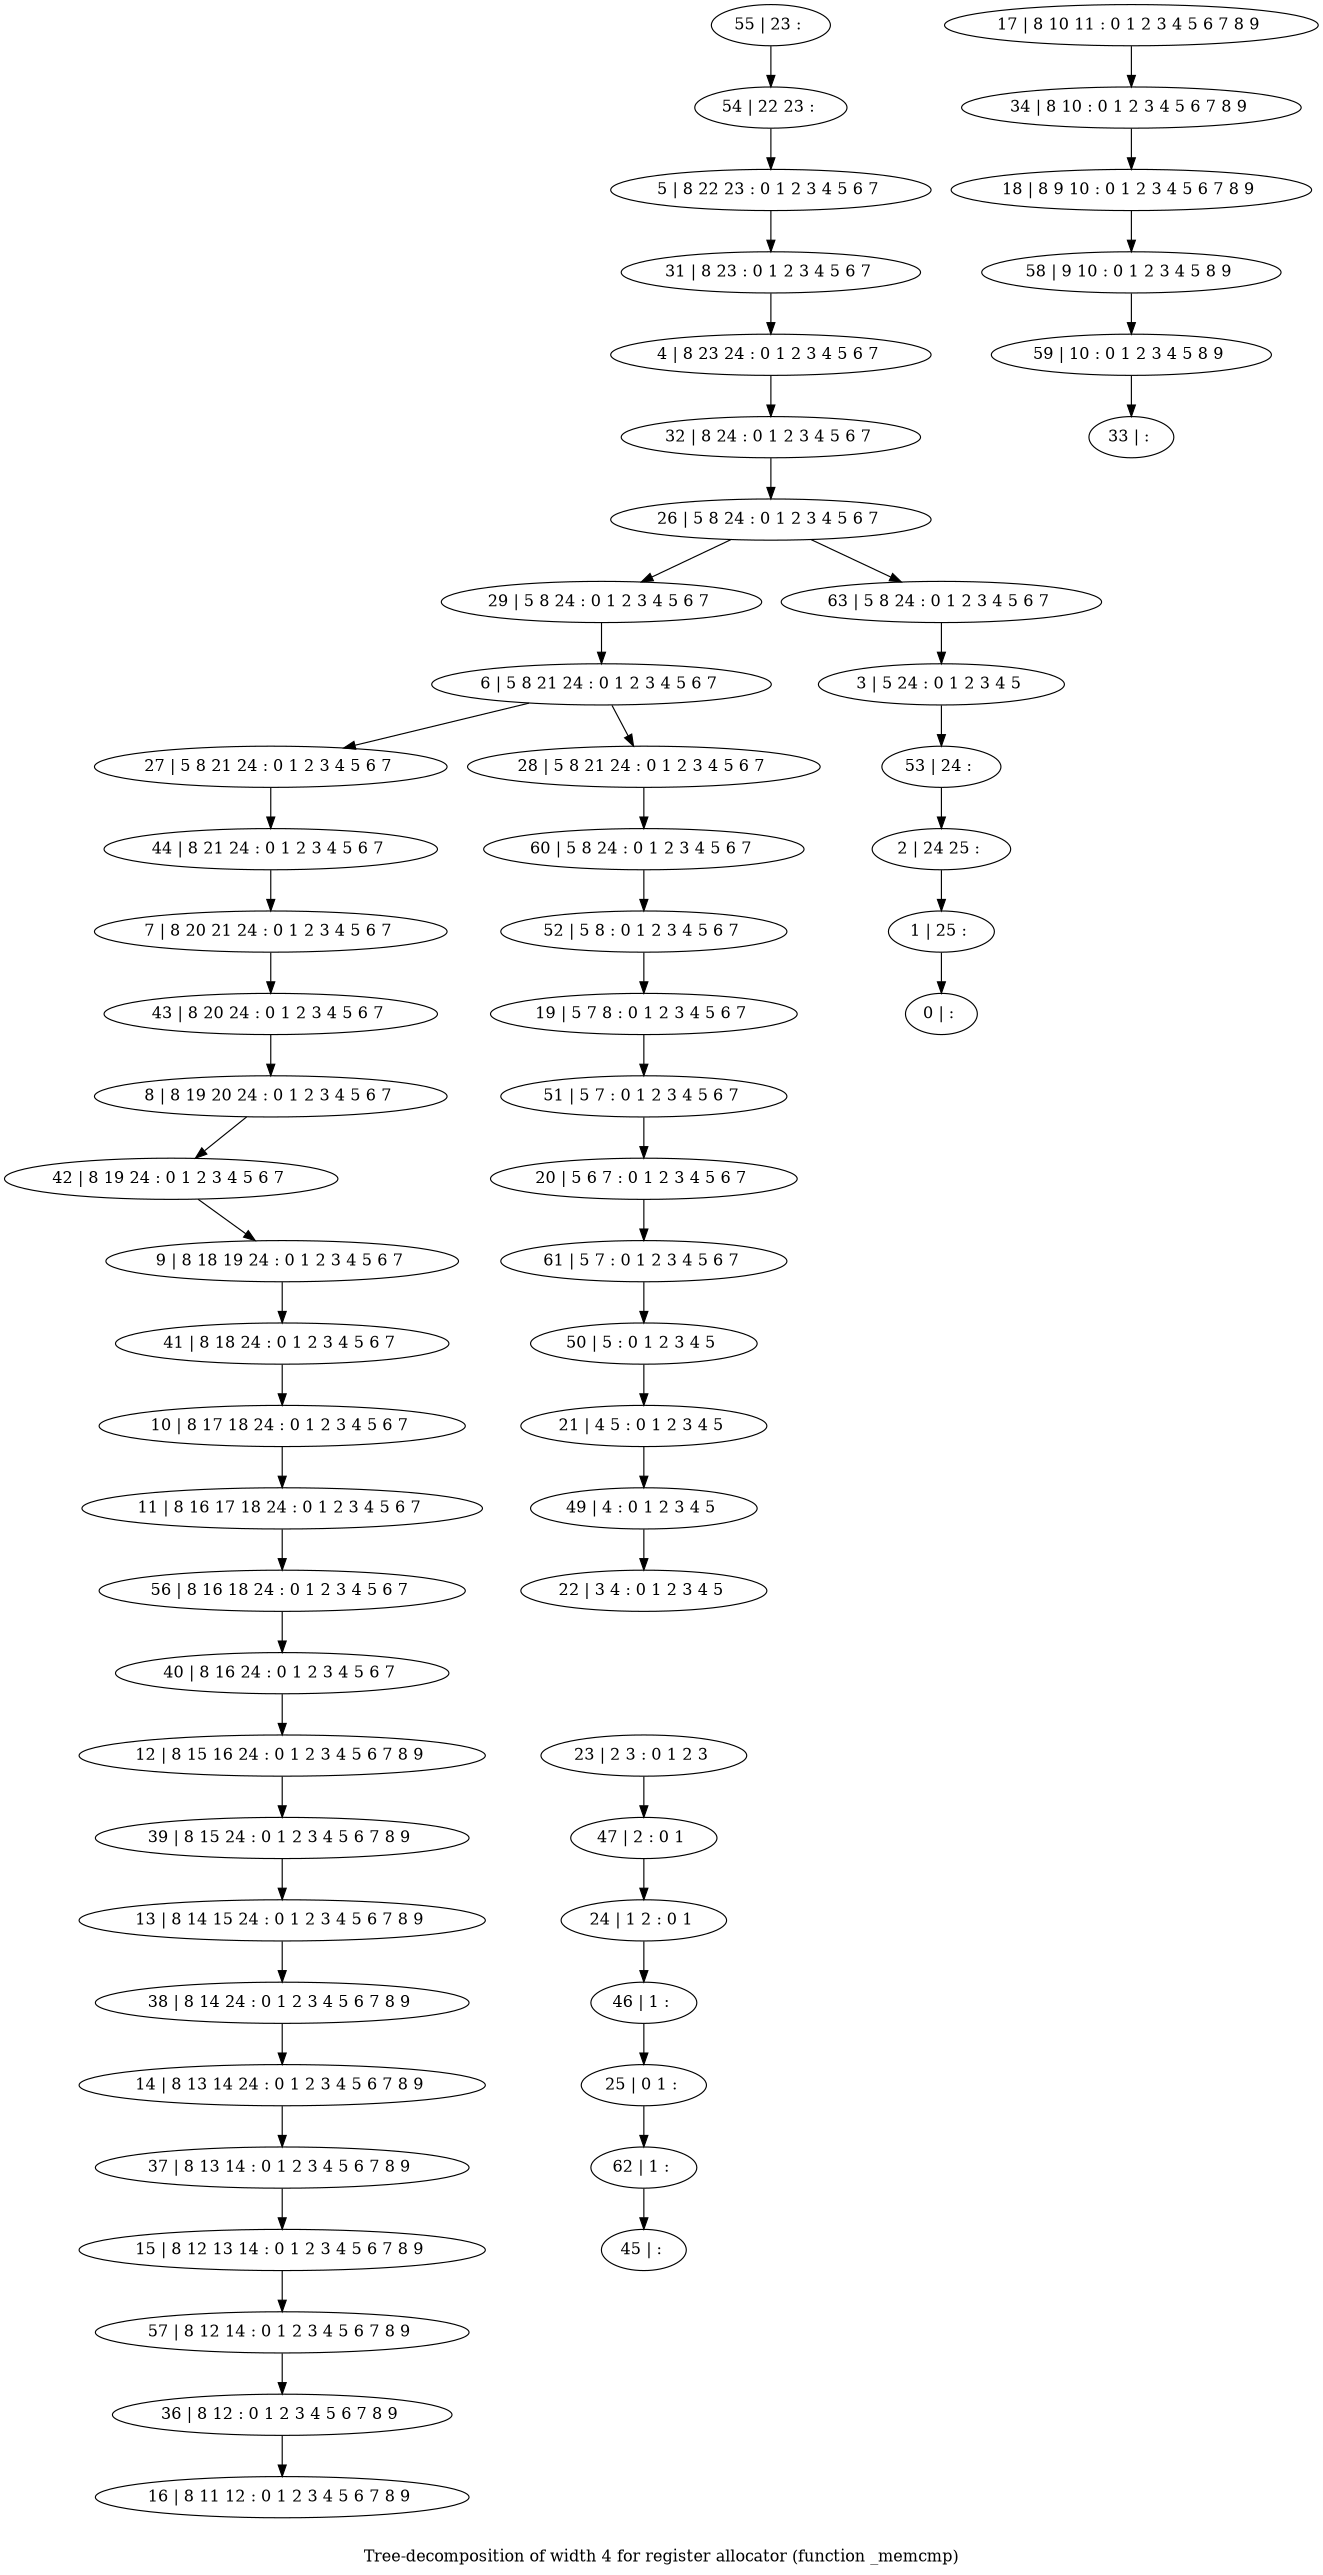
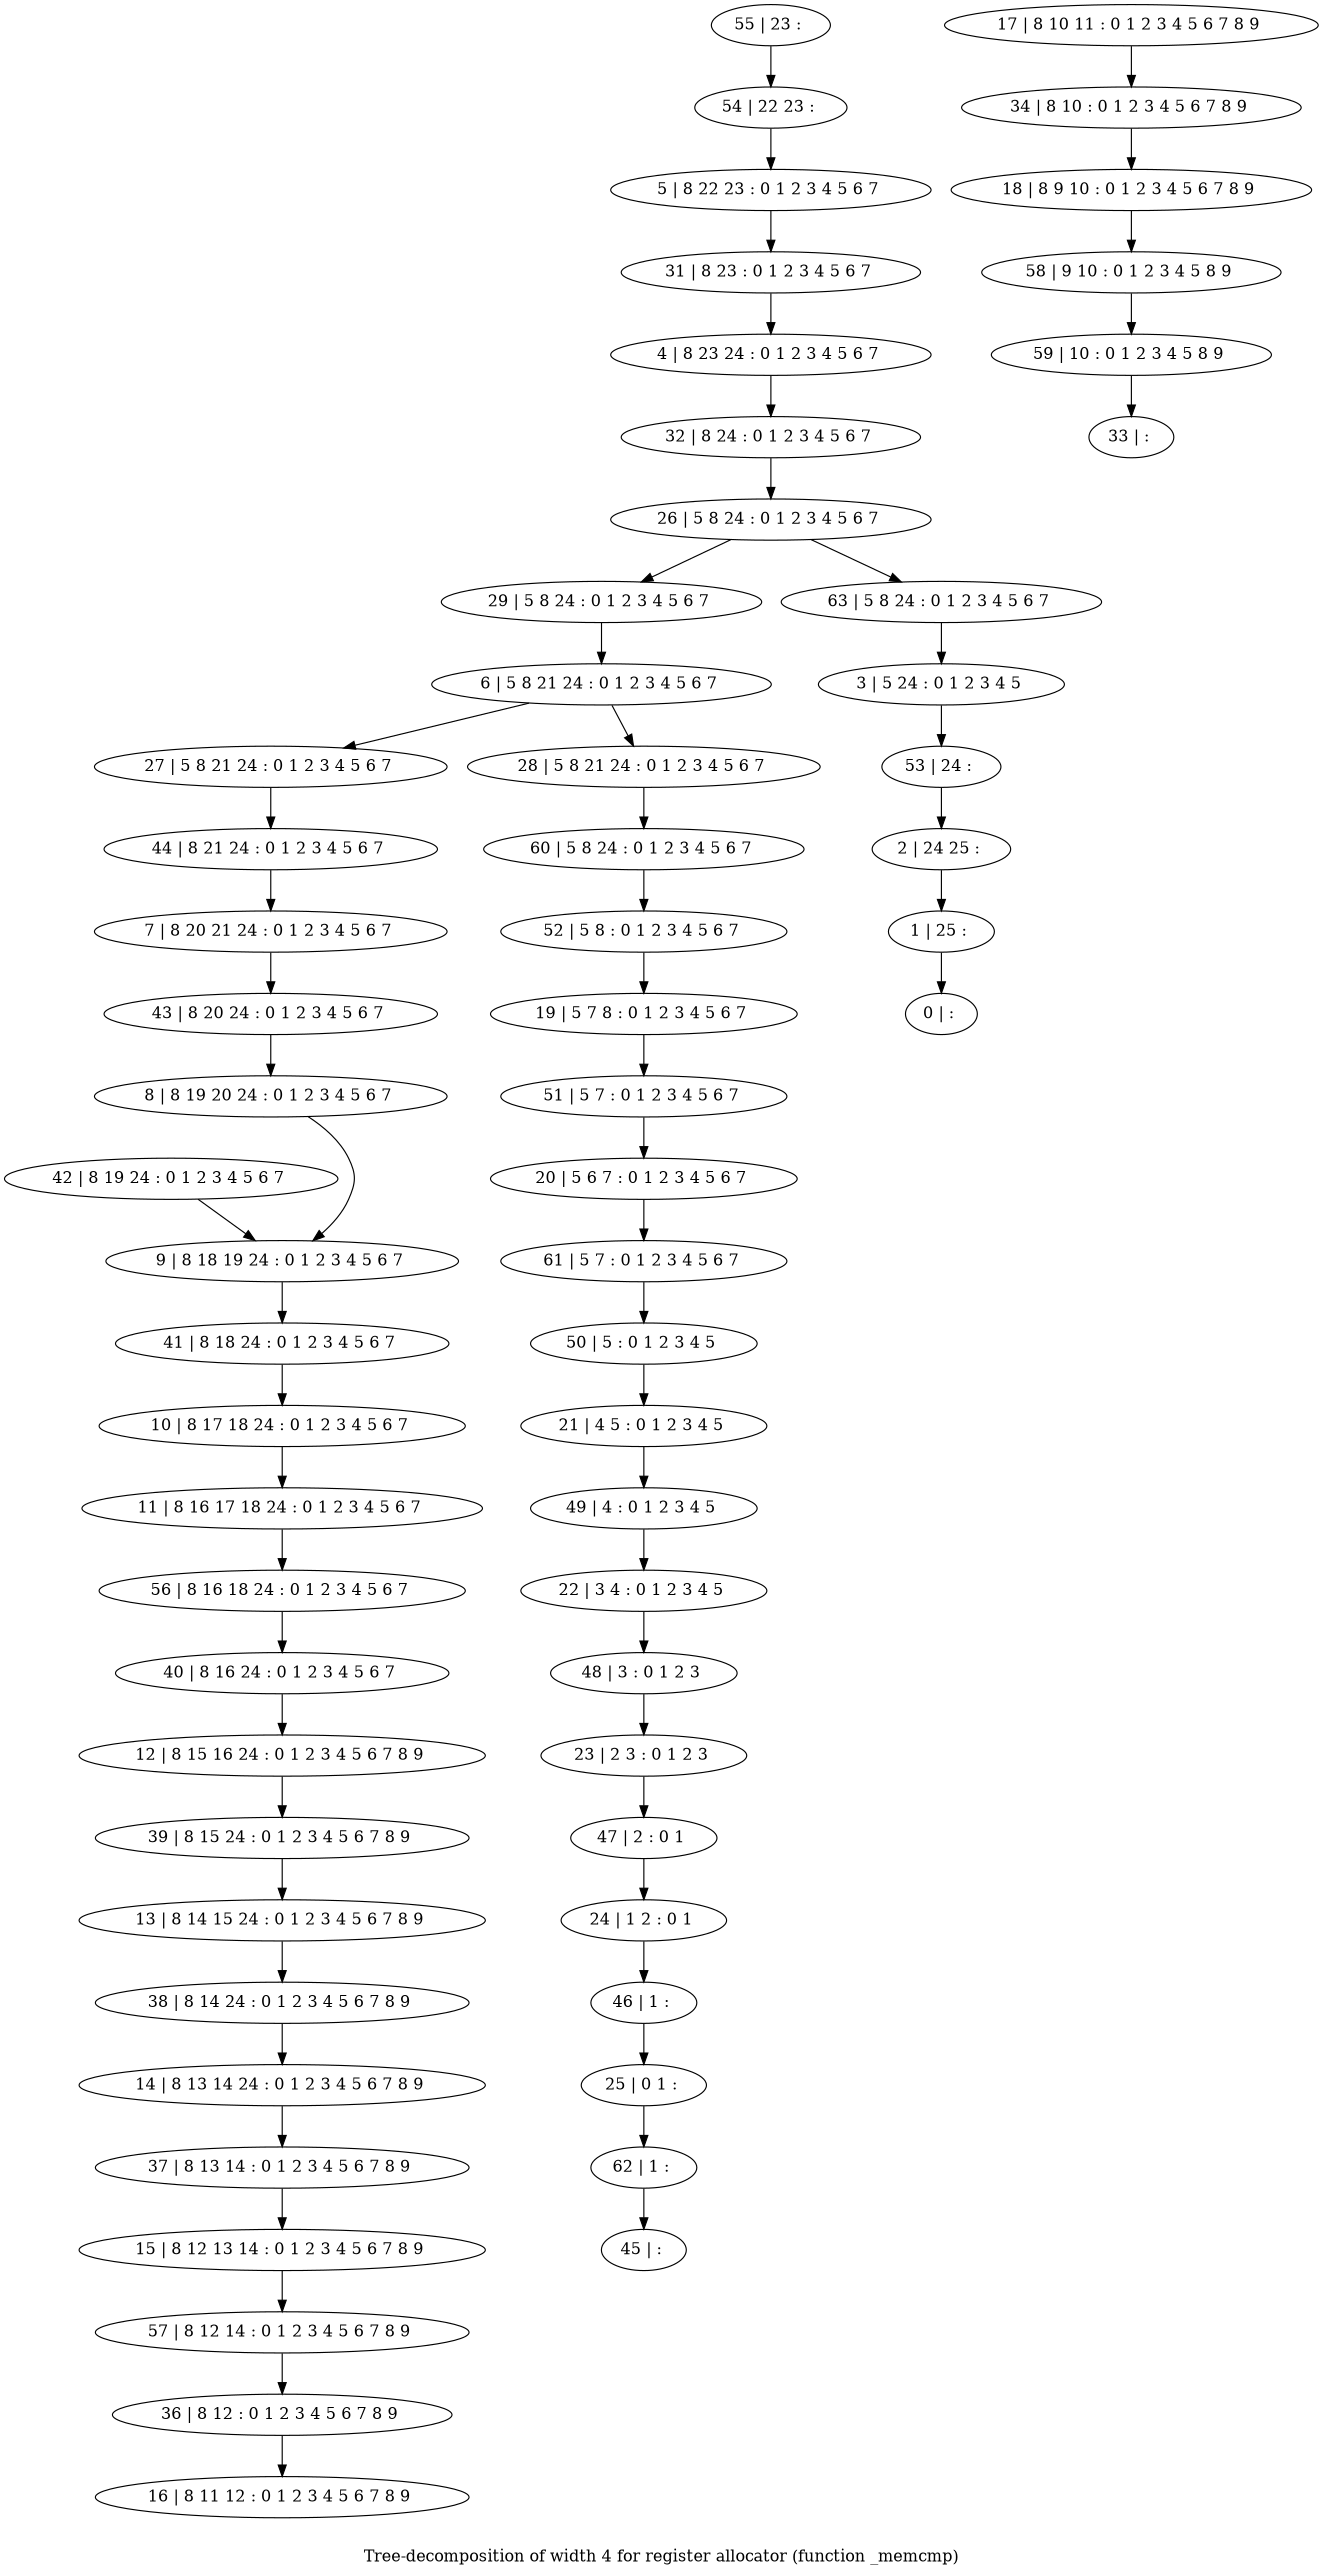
(226, 1134) -> (353, 1171)
none -> (644, 1673)
